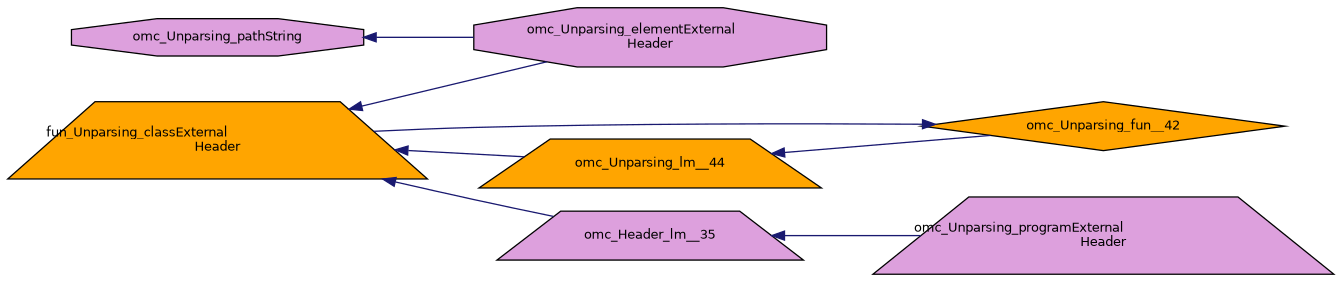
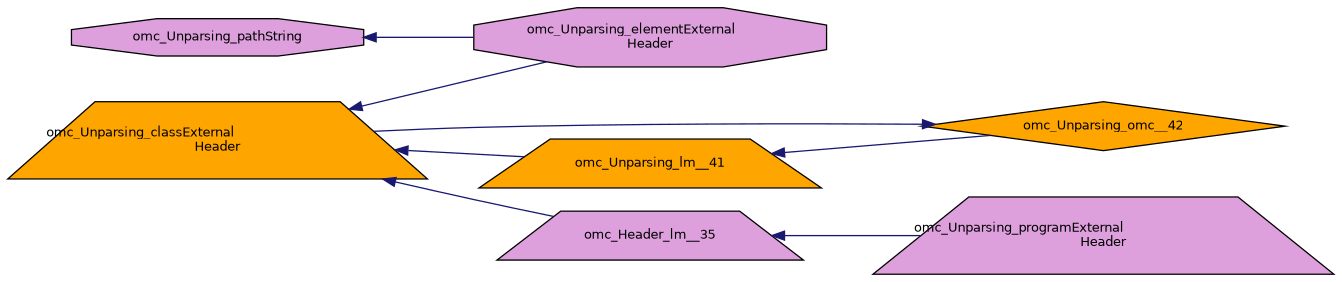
(1103, 126) -> (1103, 126)
(218, 140) -> (218, 140)
(650, 164) -> (650, 164)
